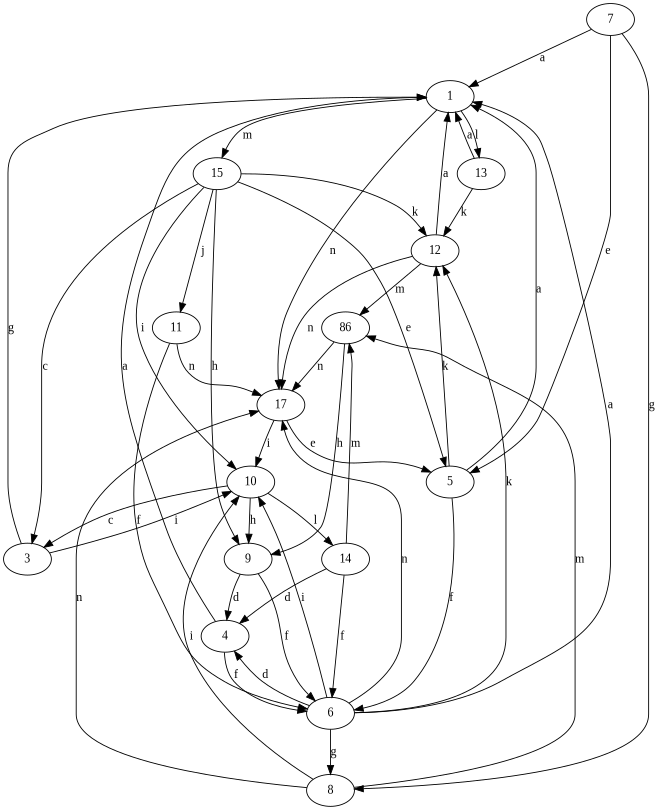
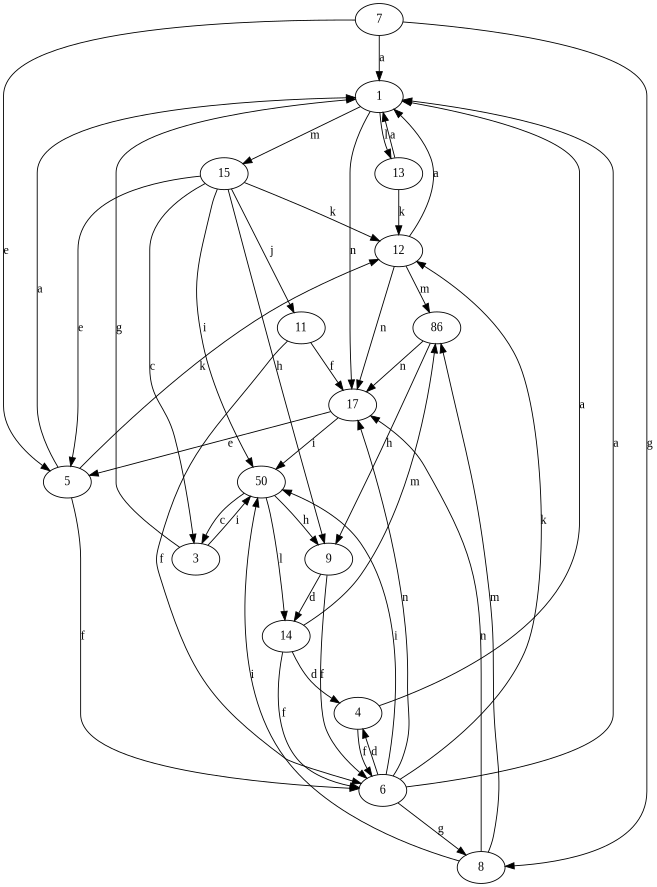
(192, 366) -> (332, 366)
(251, 482) -> (261, 482)
(233, 592) -> (310, 594)
